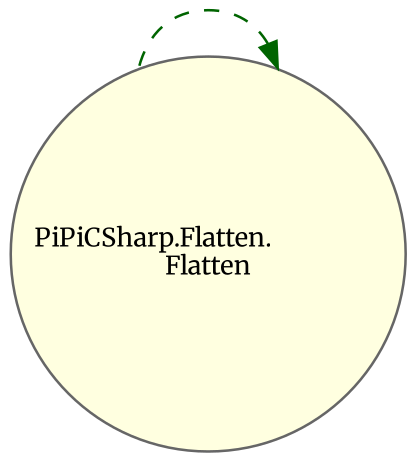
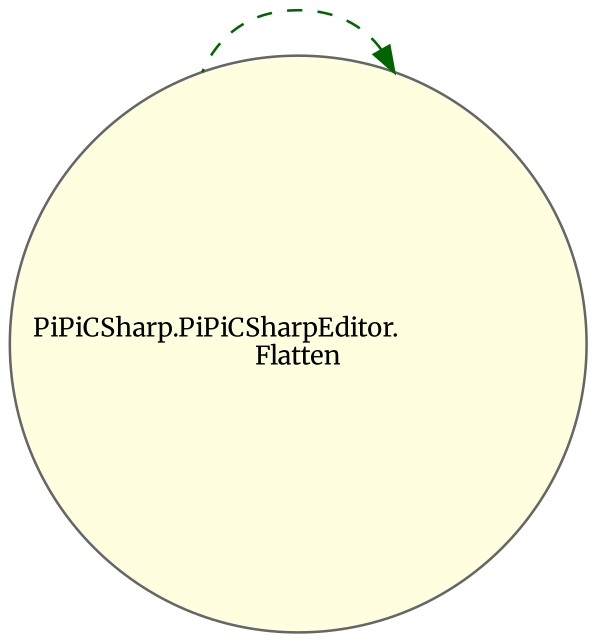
(208, 254) -> (298, 344)
